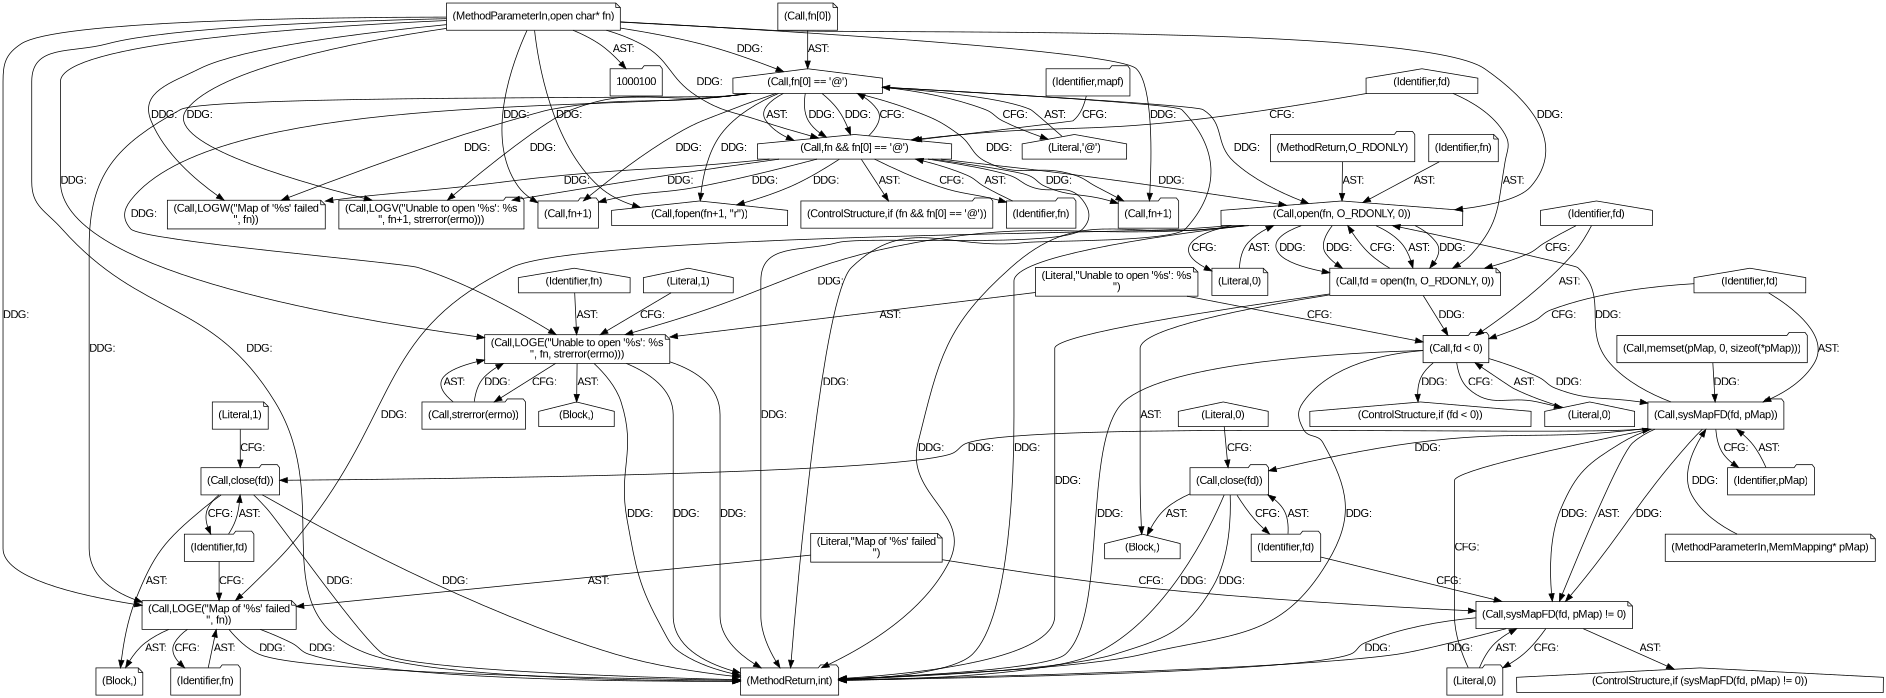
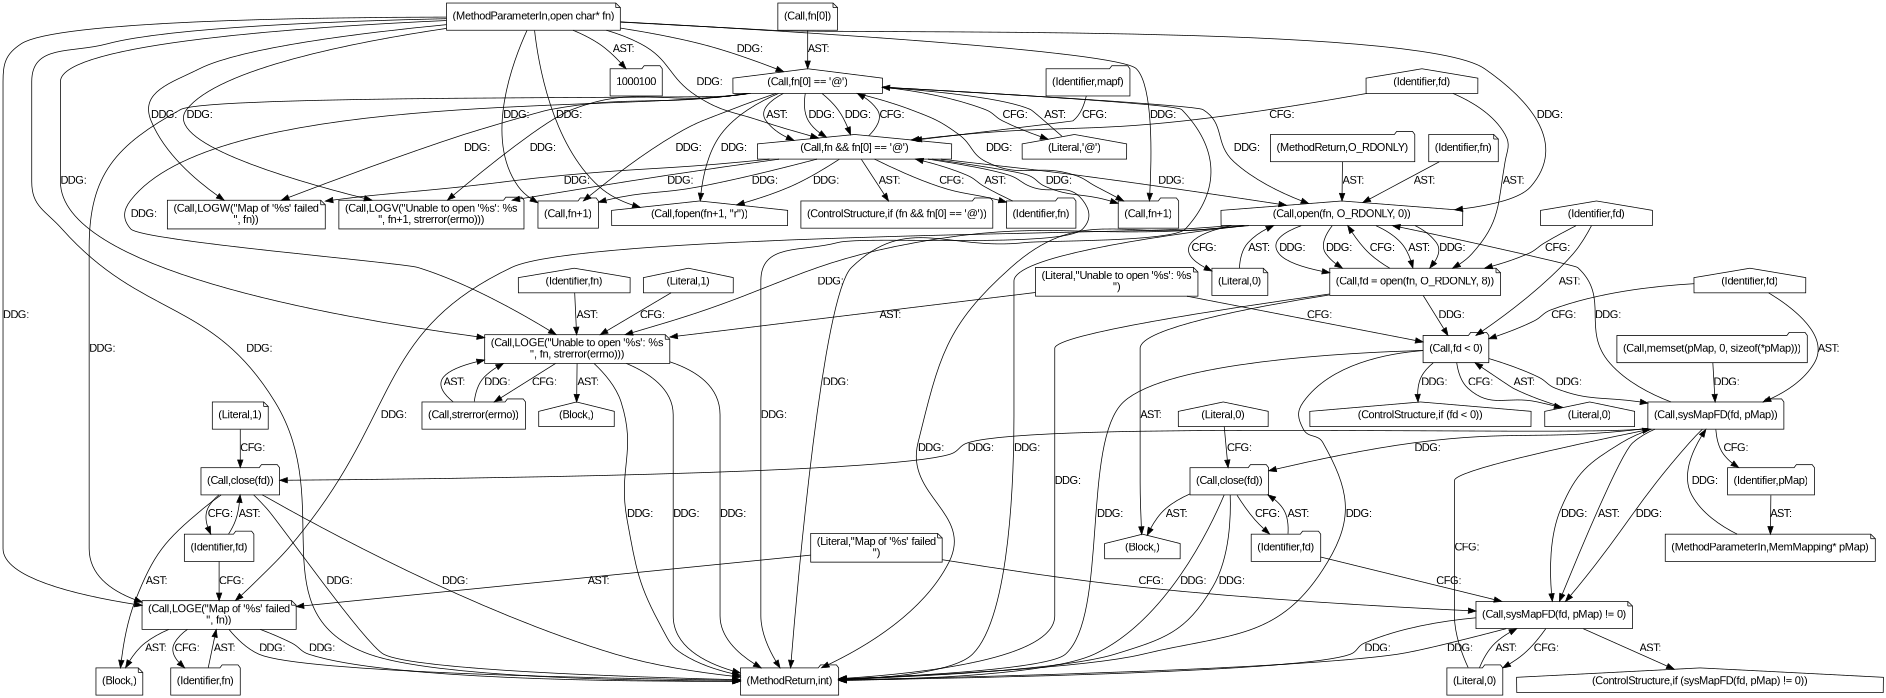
(1415, 282) -> (1415, 282)
(1756, 449) -> (1771, 511)
